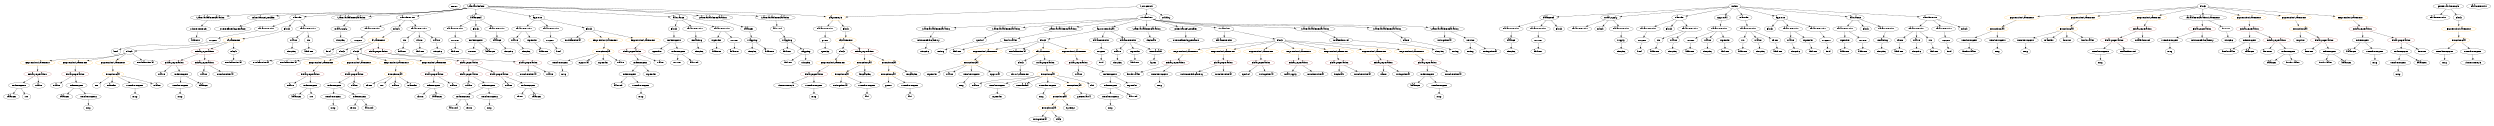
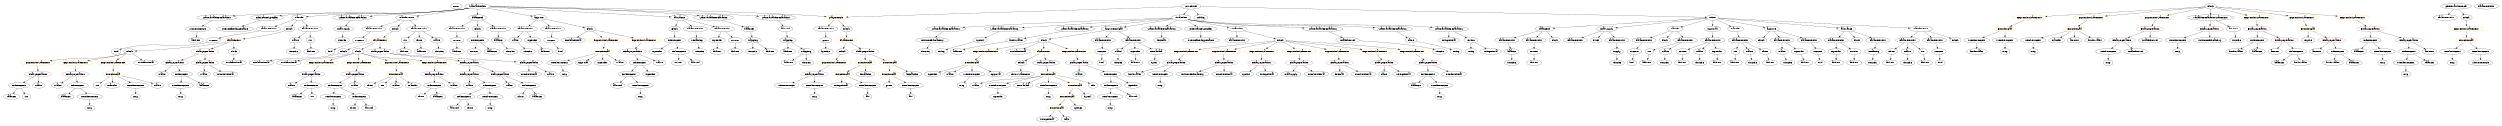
none -> (1453, 12)
(1084, 97) -> (1088, 97)
